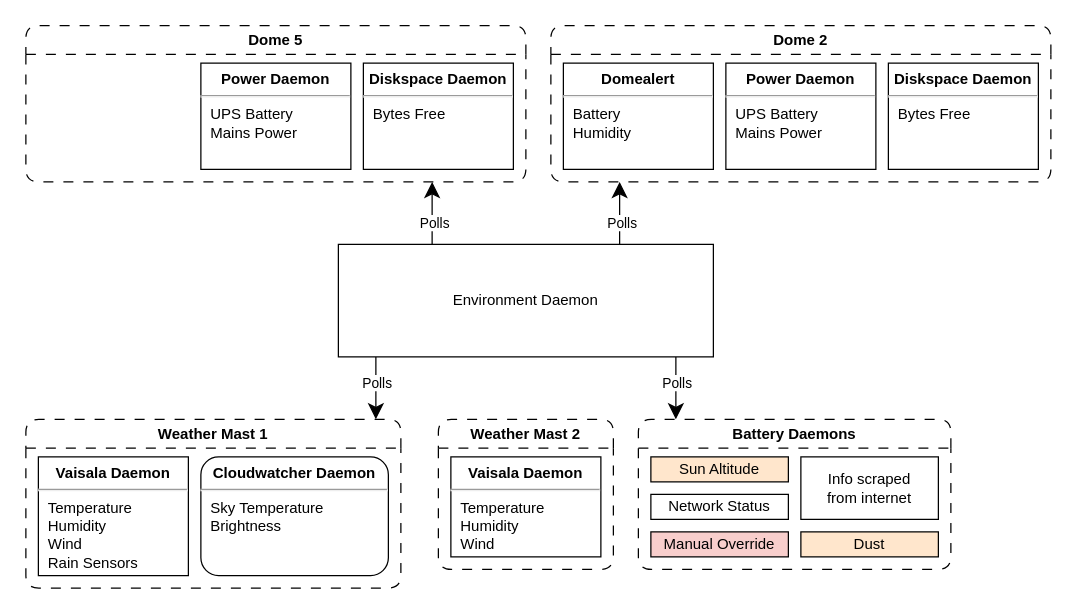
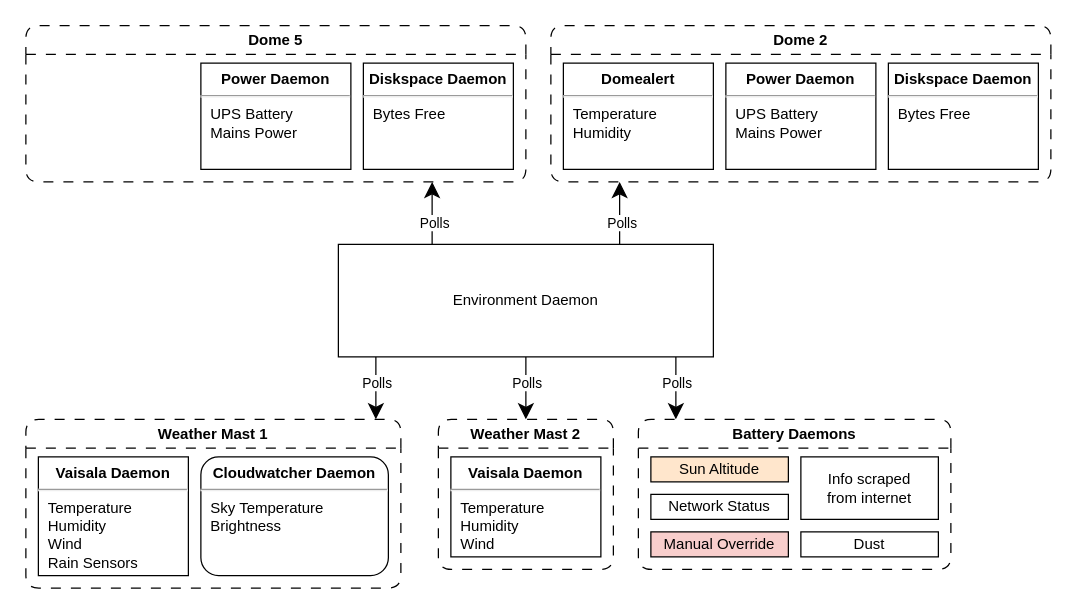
(599, 63) -> (609, 63)
none -> (526, 382)
(869, 544) -> (869, 544)
